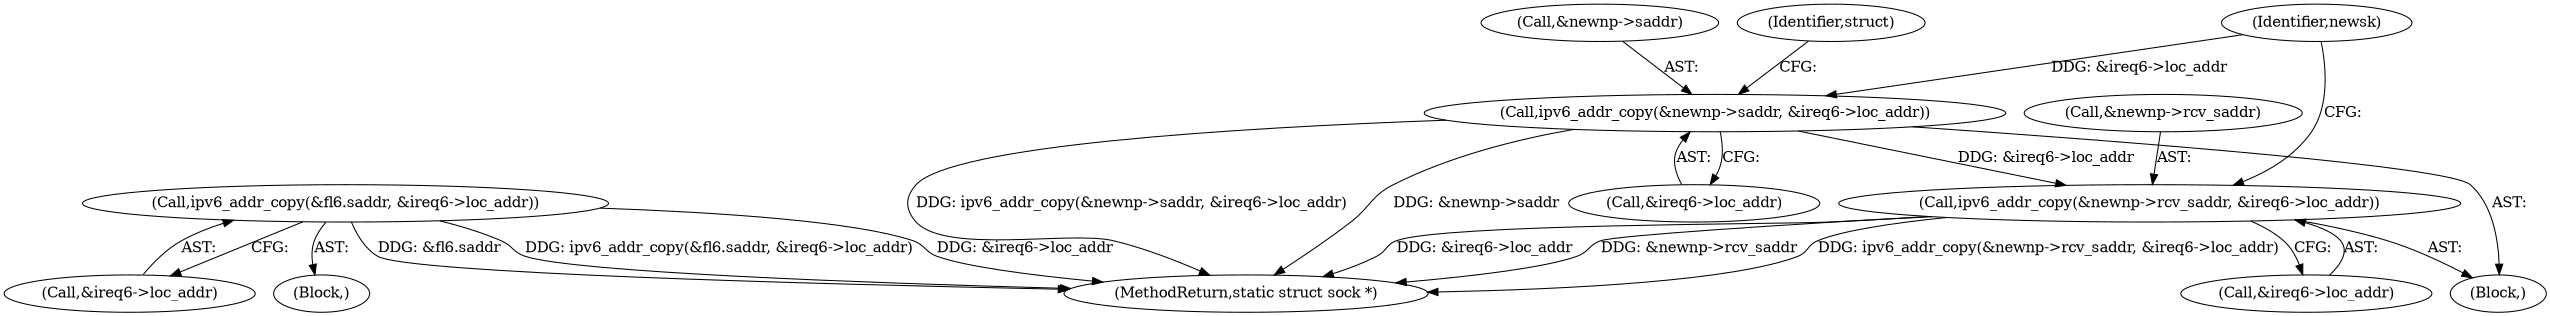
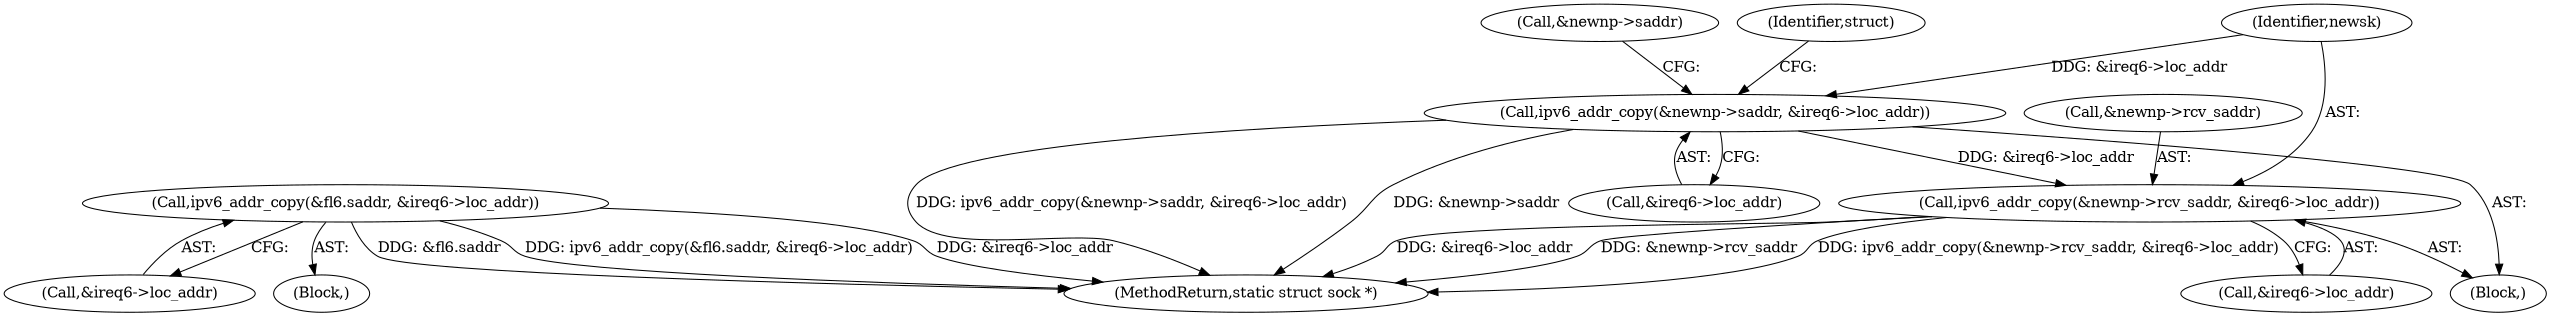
(1684, 68) -> (1684, 68)
(2345, 113) -> (2345, 113)
